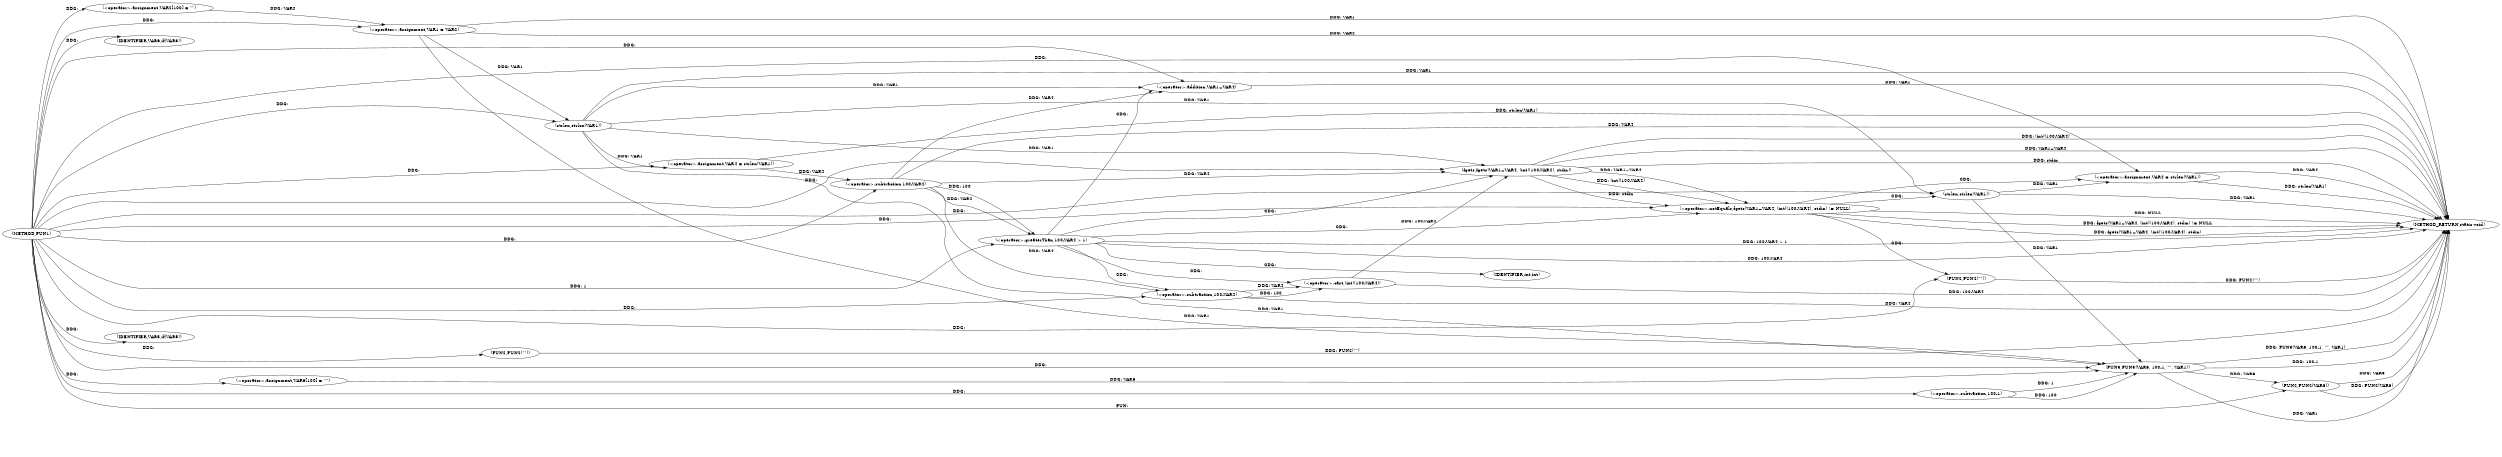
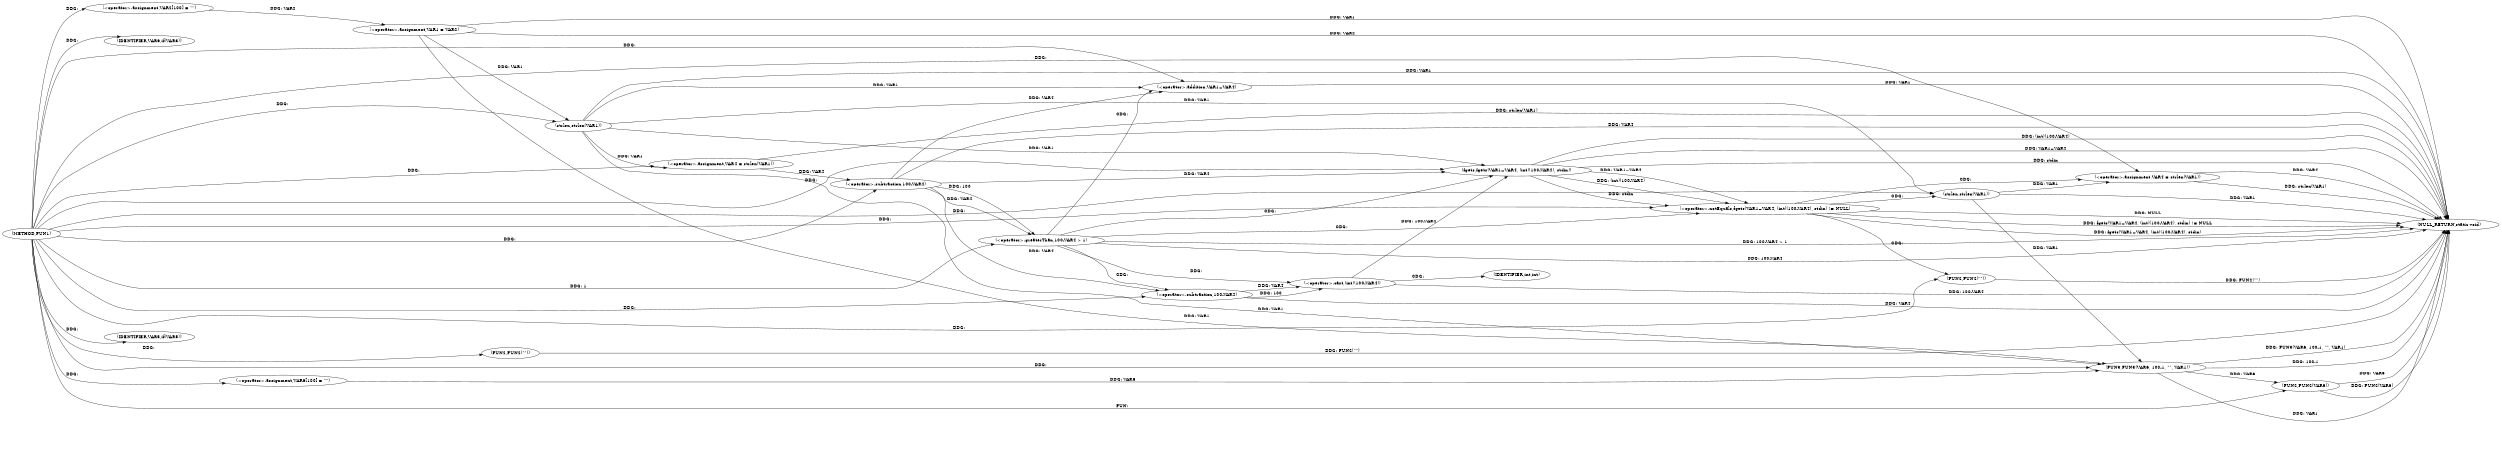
(113, 26) -> none
(2449, 225) -> (2449, 225)
(1285, 268) -> (1436, 279)
(1197, 271) -> (1197, 271)
(1966, 394) -> none
